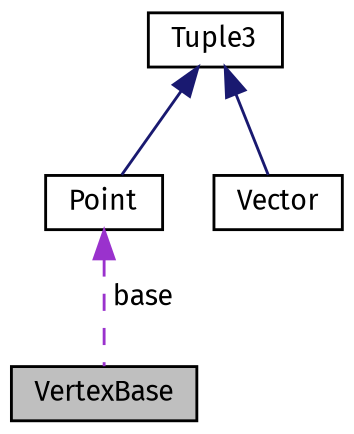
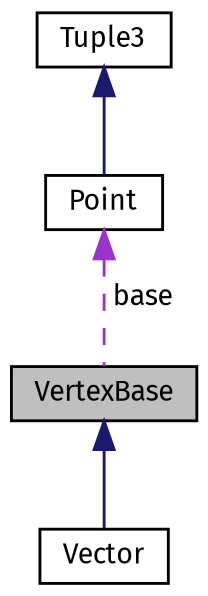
(252, 134) -> (104, 489)
